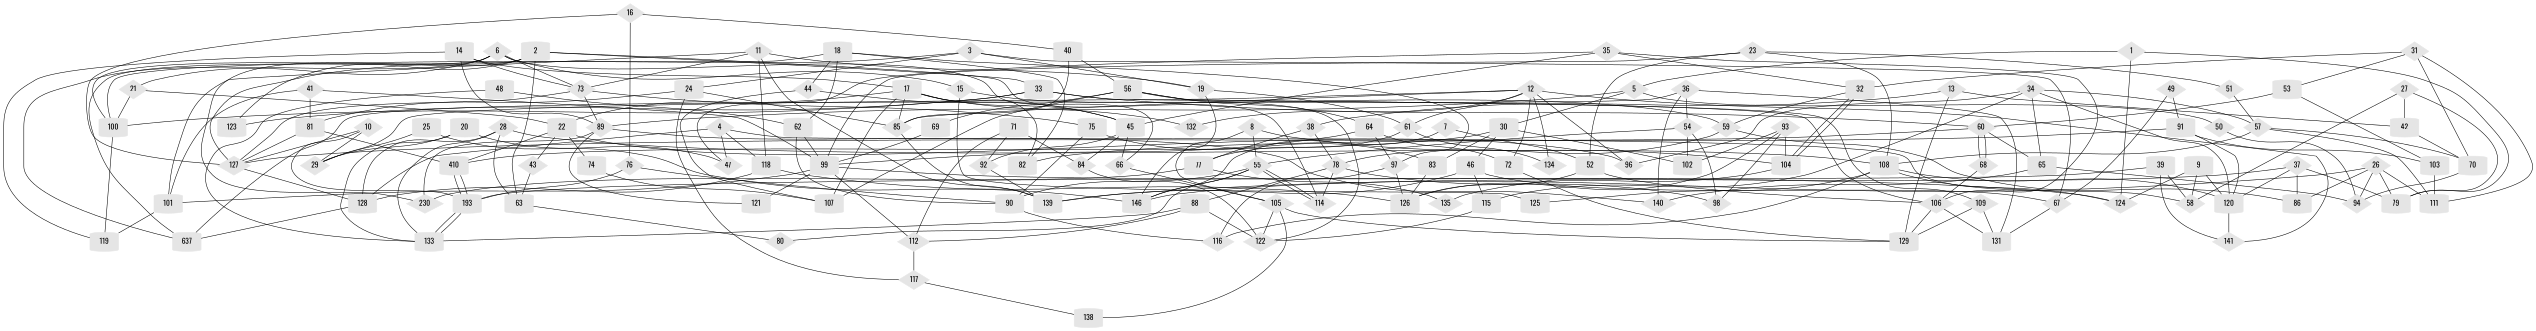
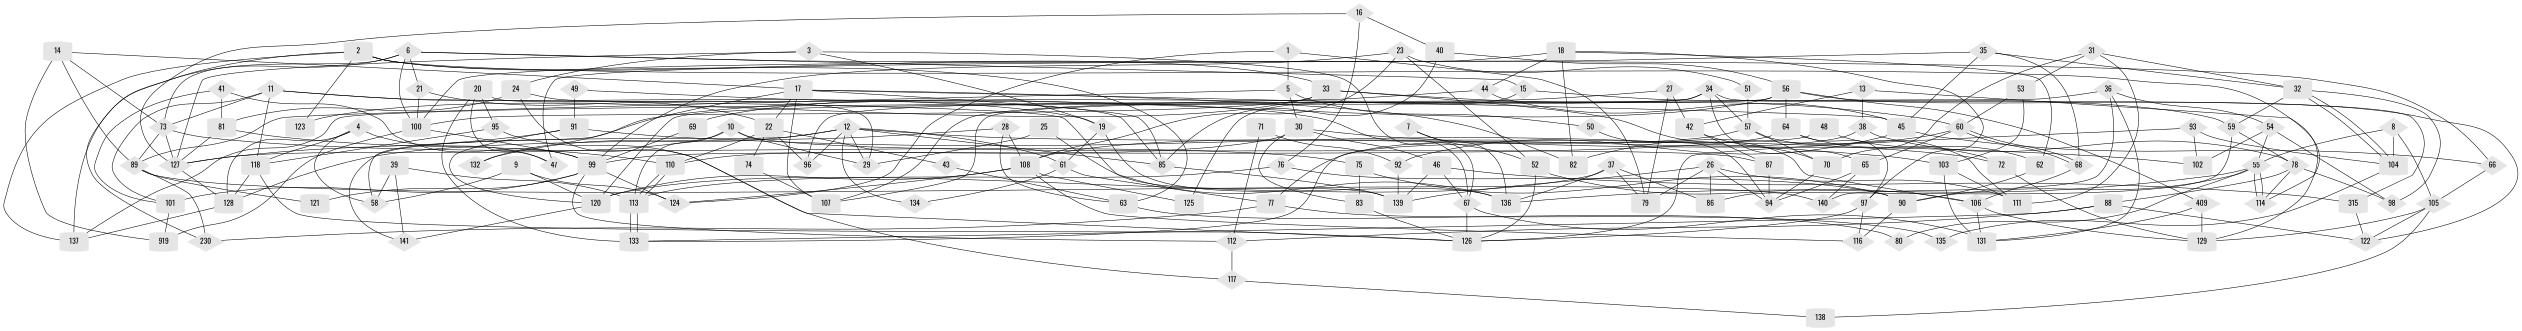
(1966, 68) -> (2061, 85)
none -> (495, 128)
(811, 146) -> (471, 137)
(428, 153) -> none
(454, 166) -> (671, 166)
(1081, 166) -> none
(1752, 166) -> (2421, 111)
none -> (1769, 166)
(467, 204) -> (634, 204)
(1137, 204) -> (1506, 204)
(1486, 204) -> (2353, 204)
(1981, 204) -> (2202, 204)
none -> (1951, 207)
none -> (1467, 223)
(104, 242) -> (164, 242)
(187, 242) -> (74, 242)
